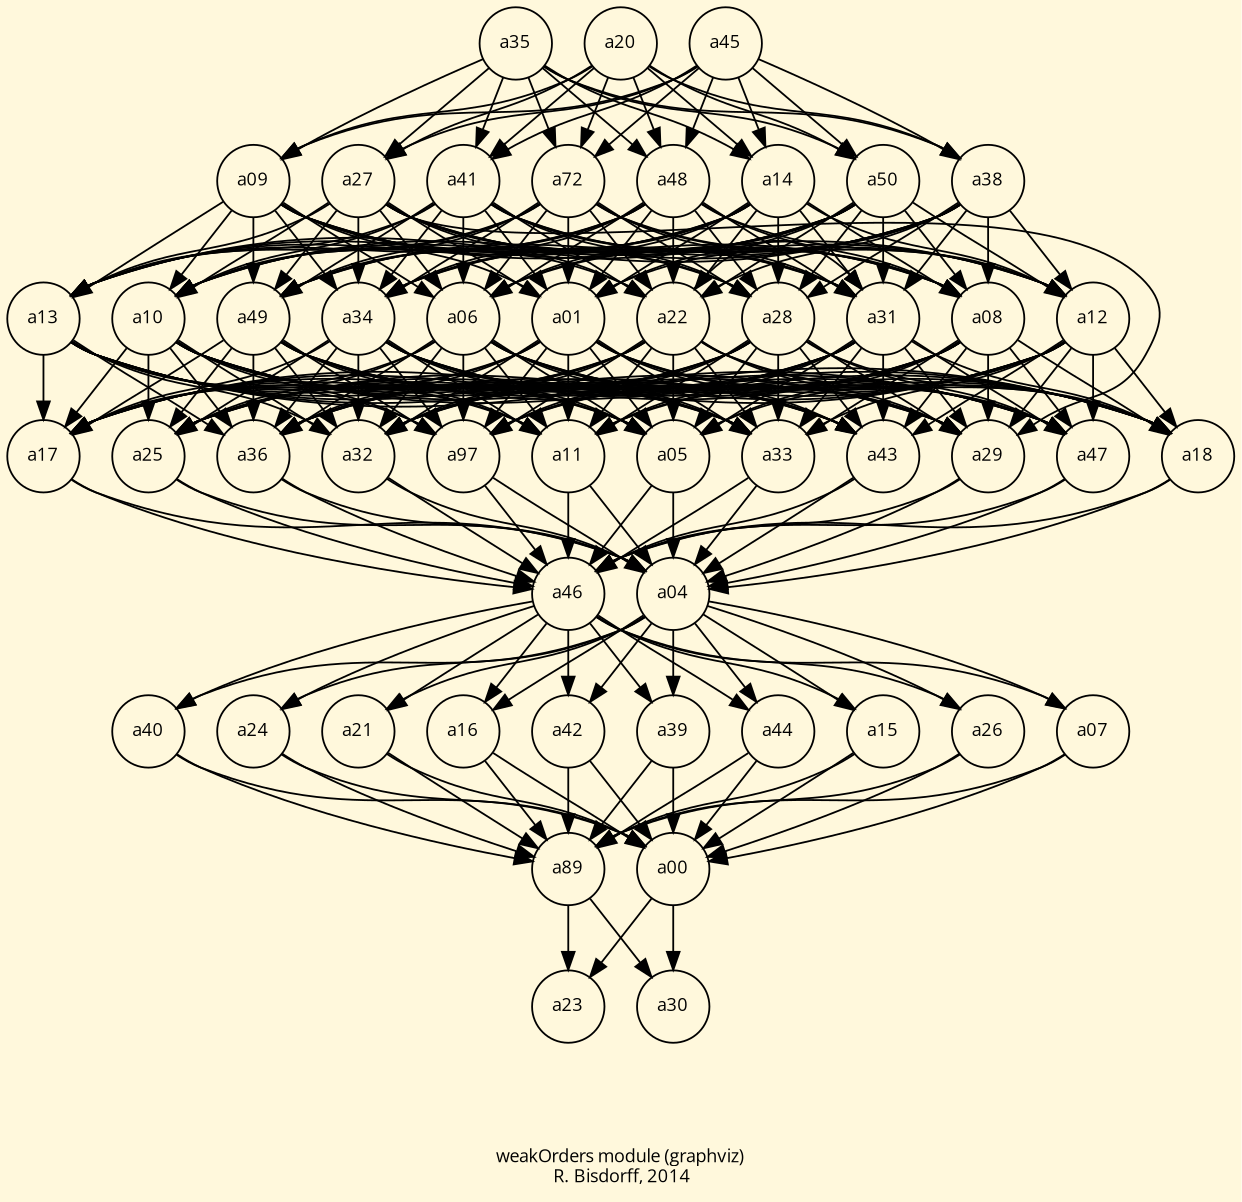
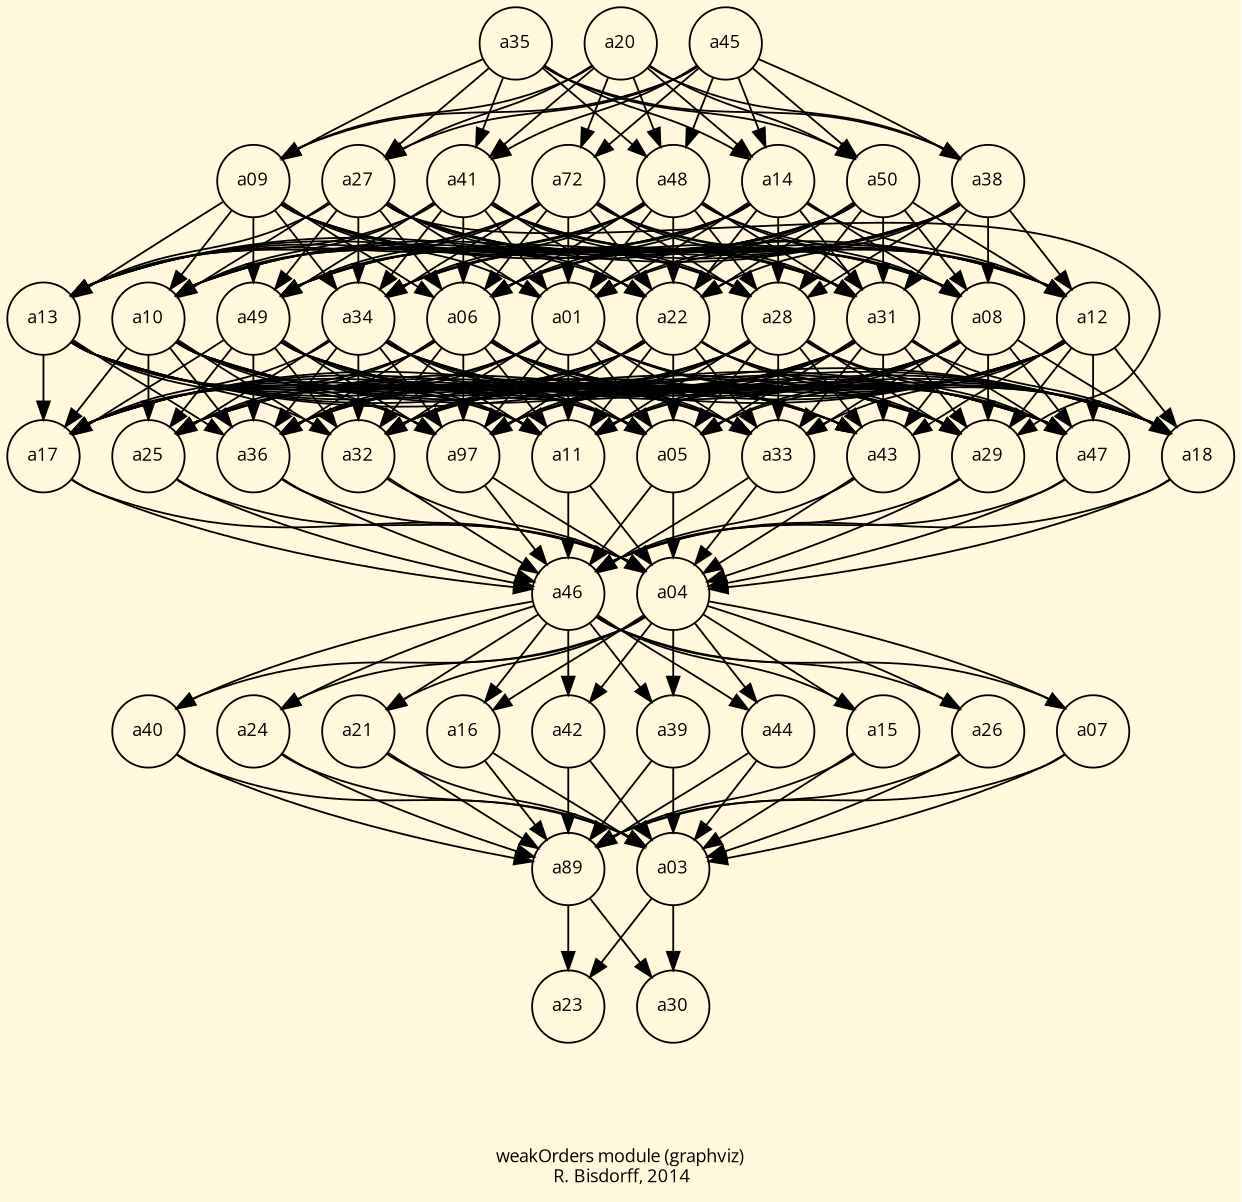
(539, 104) -> none
(717, 386) -> none
(673, 869) -> (673, 869)
